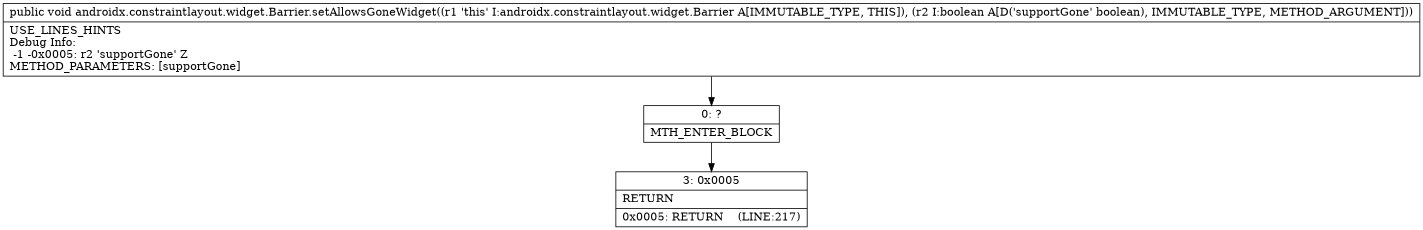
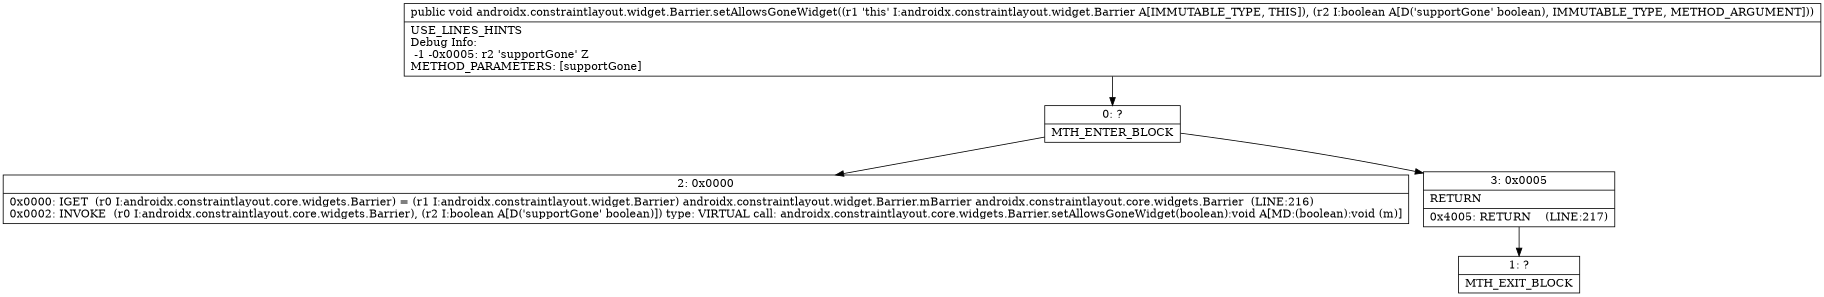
none -> (706, 199)
(712, 217) -> (1519, 217)
none -> (1519, 275)
